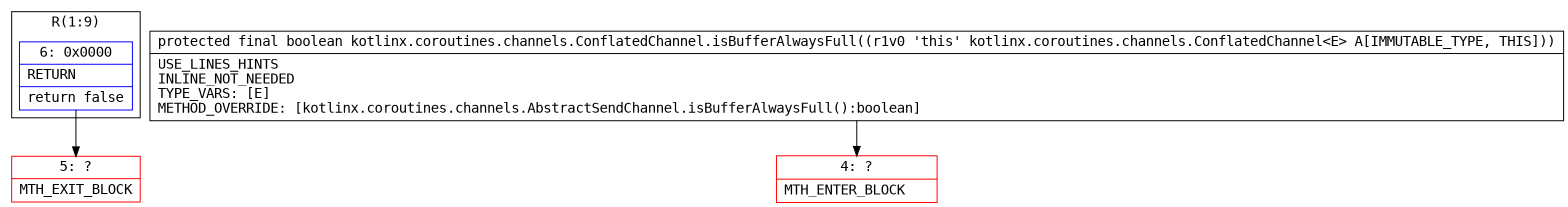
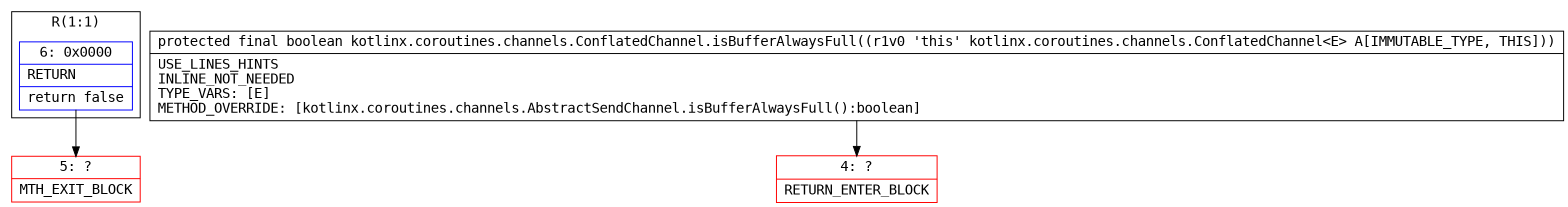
(76, 23) -> (76, 23)
(845, 190) -> (857, 190)
